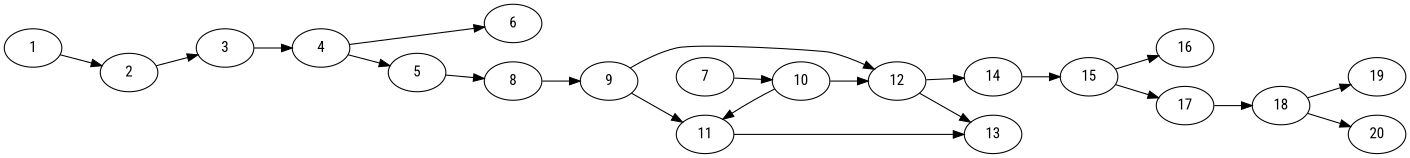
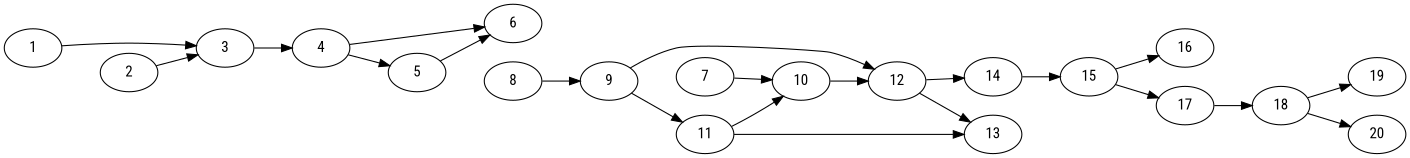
(76, 59) -> (124, 43)
(460, 76) -> (460, 50)
(753, 101) -> (753, 115)
